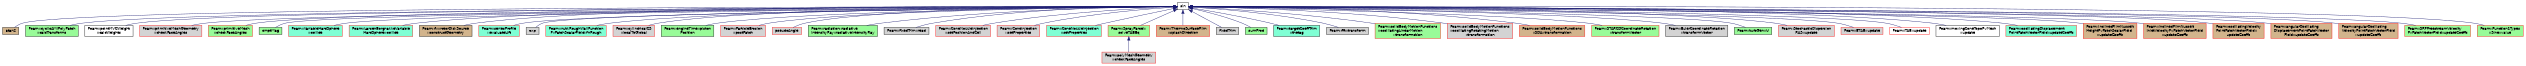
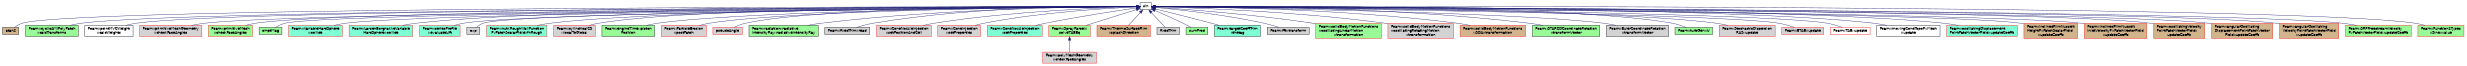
(446, 31) -> none
(1625, 31) -> (1566, 31)
